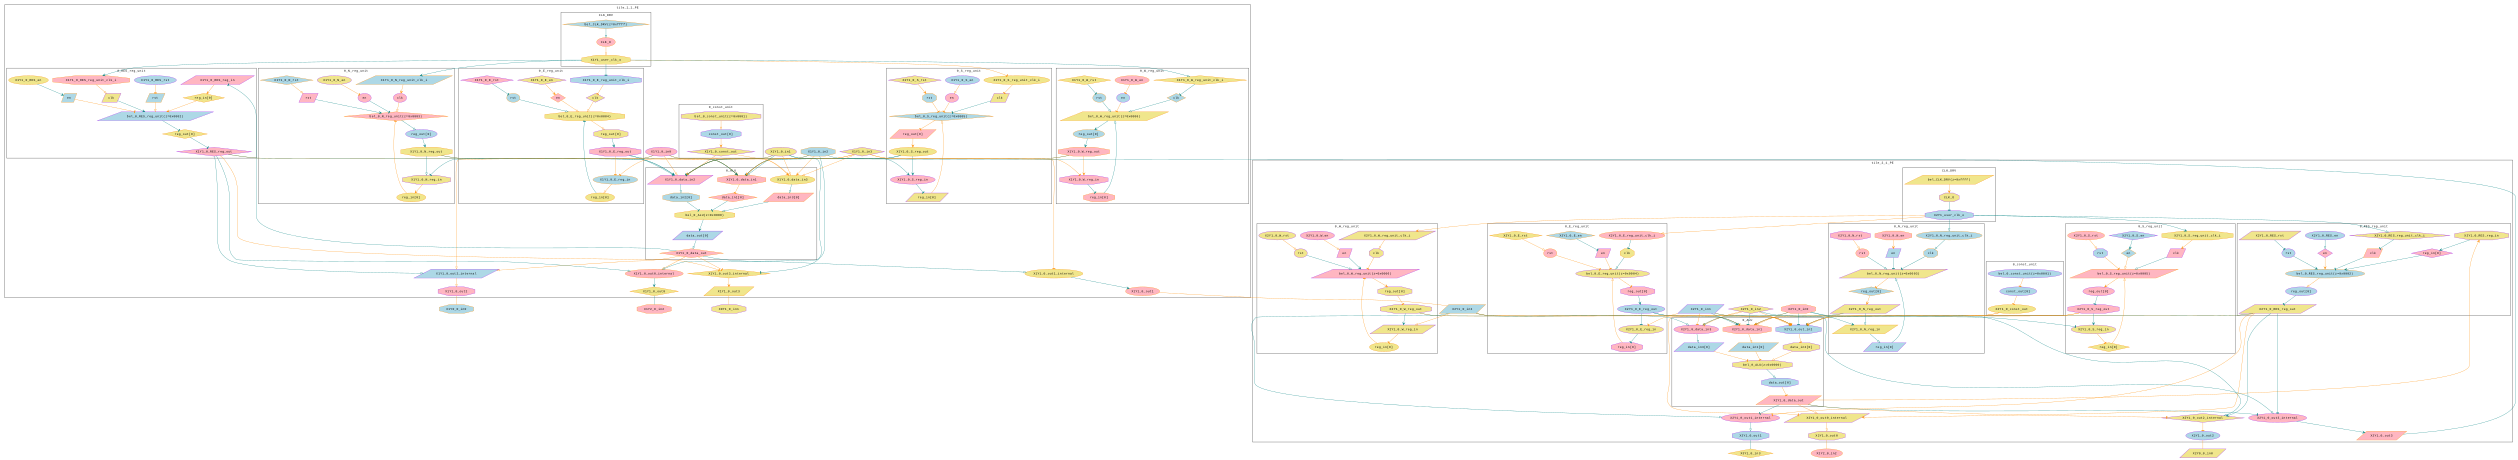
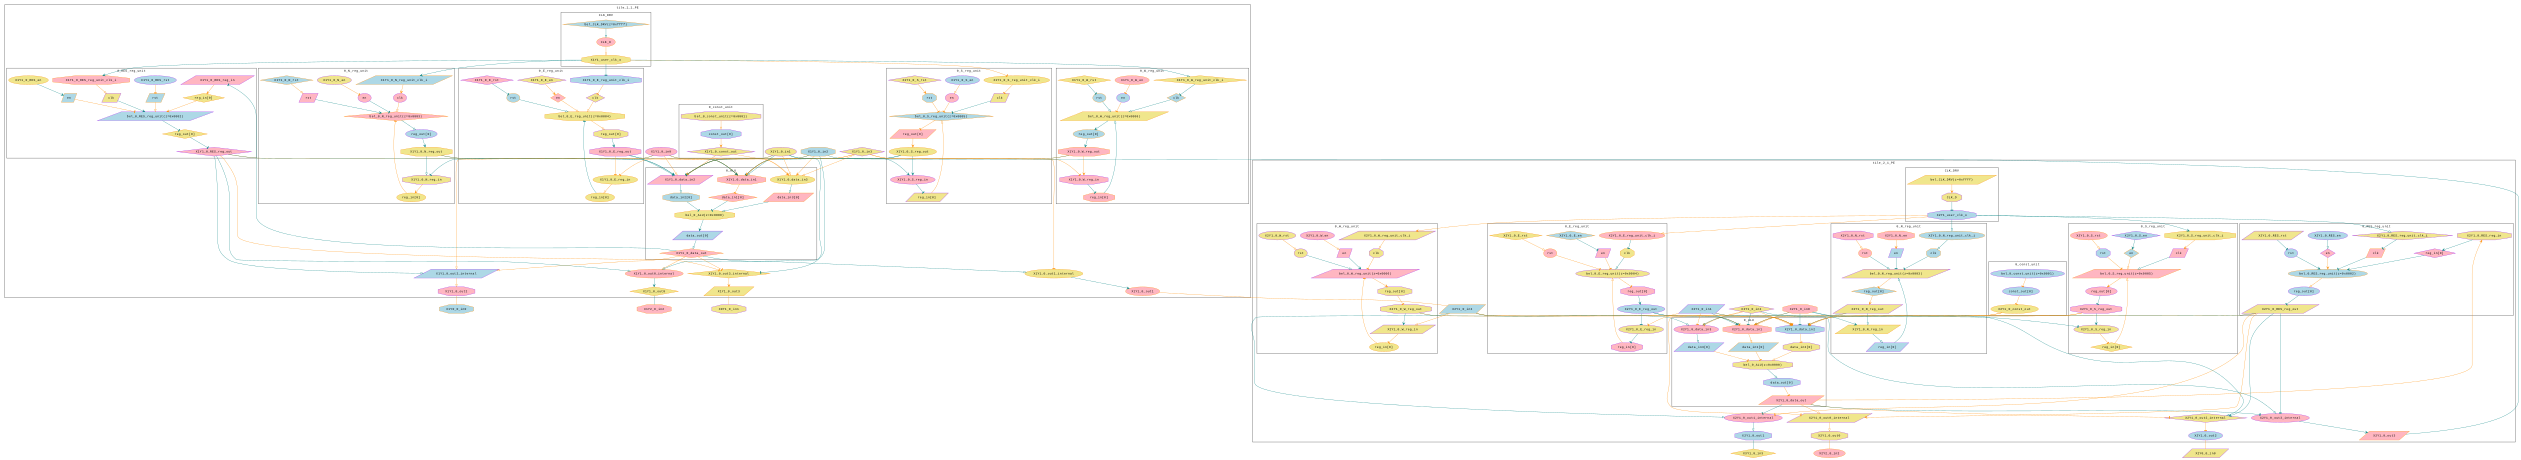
(615, 180) -> (615, 180)
(1799, 329) -> (1800, 329)
